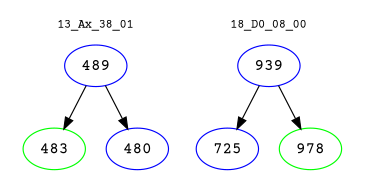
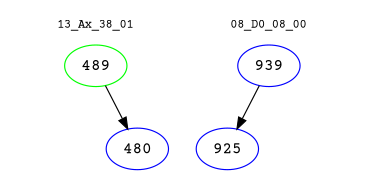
(269, 25) -> (269, 25)
(96, 66) -> (96, 66)
(54, 149) -> none
(227, 149) -> (227, 149)
(310, 149) -> none
